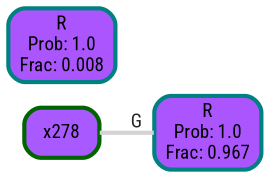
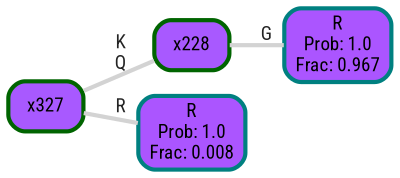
none -> (46, 106)
(62, 133) -> (192, 45)
